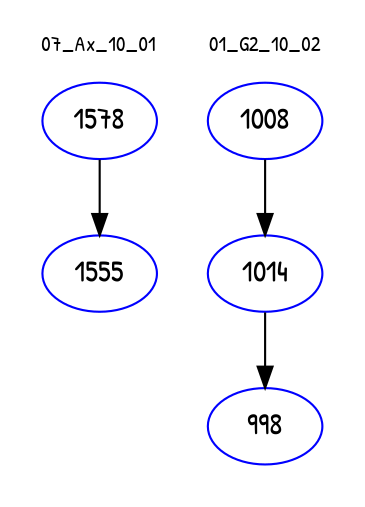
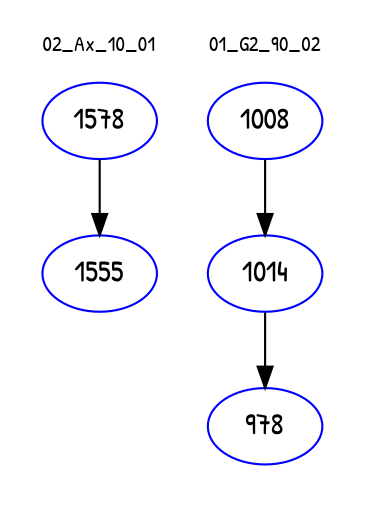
(100, 46) -> (100, 46)
(265, 46) -> (265, 46)
(265, 426) -> (265, 426)
